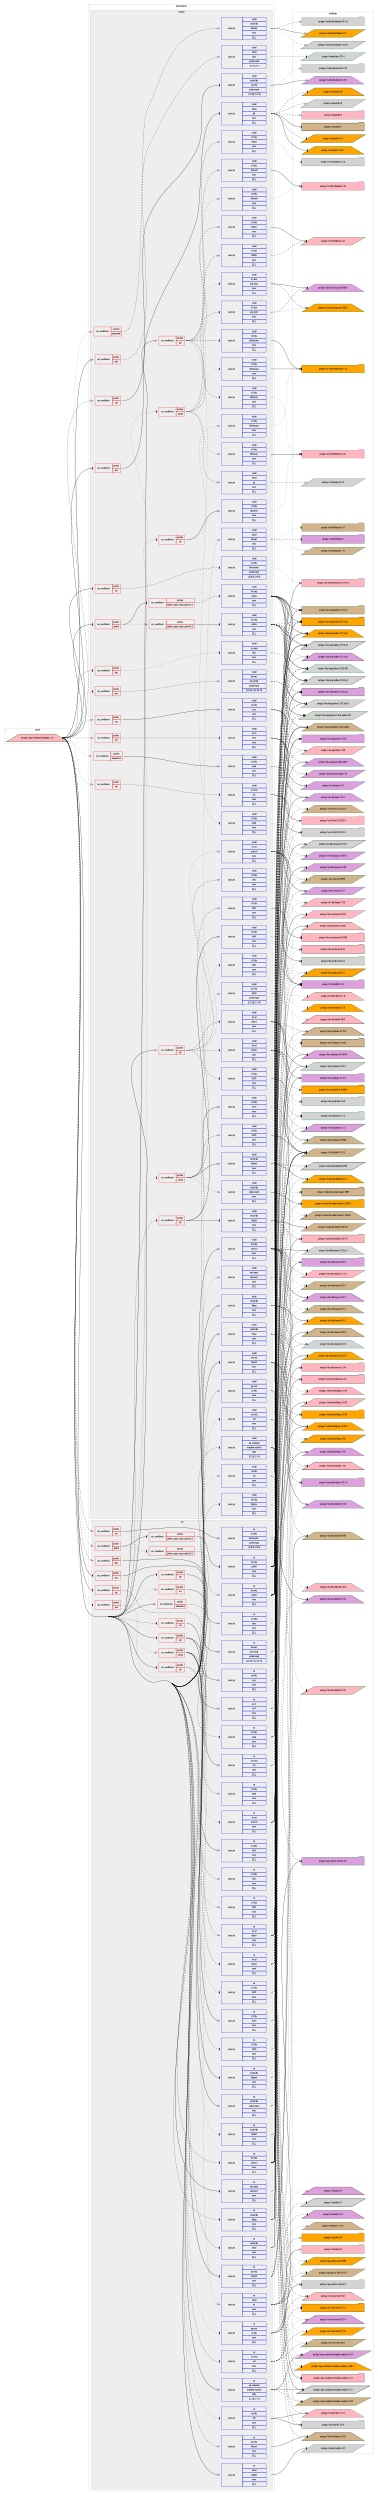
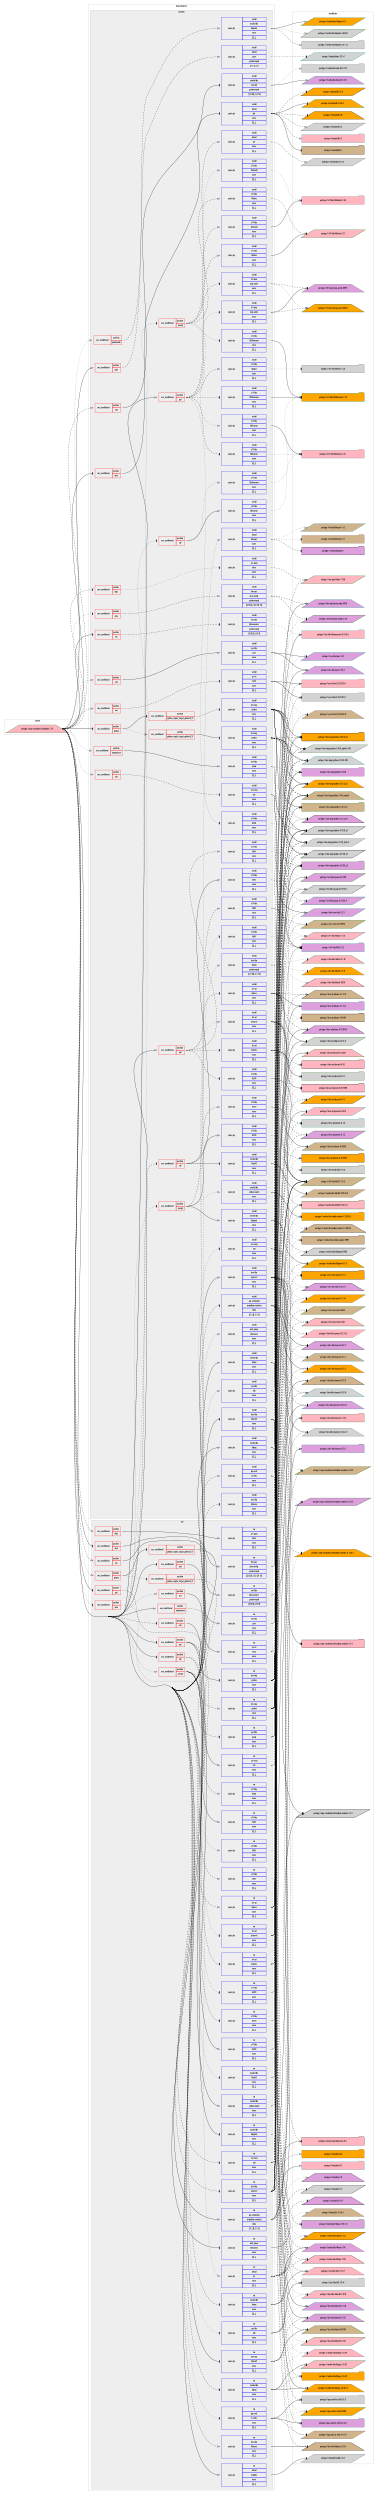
(333, 1286) -> none
(333, 1356) -> (333, 1405)
